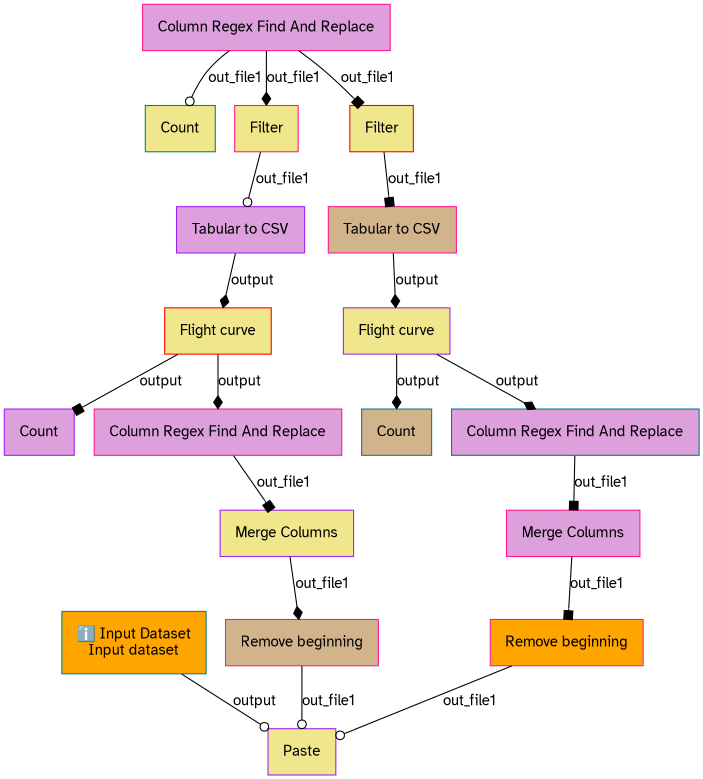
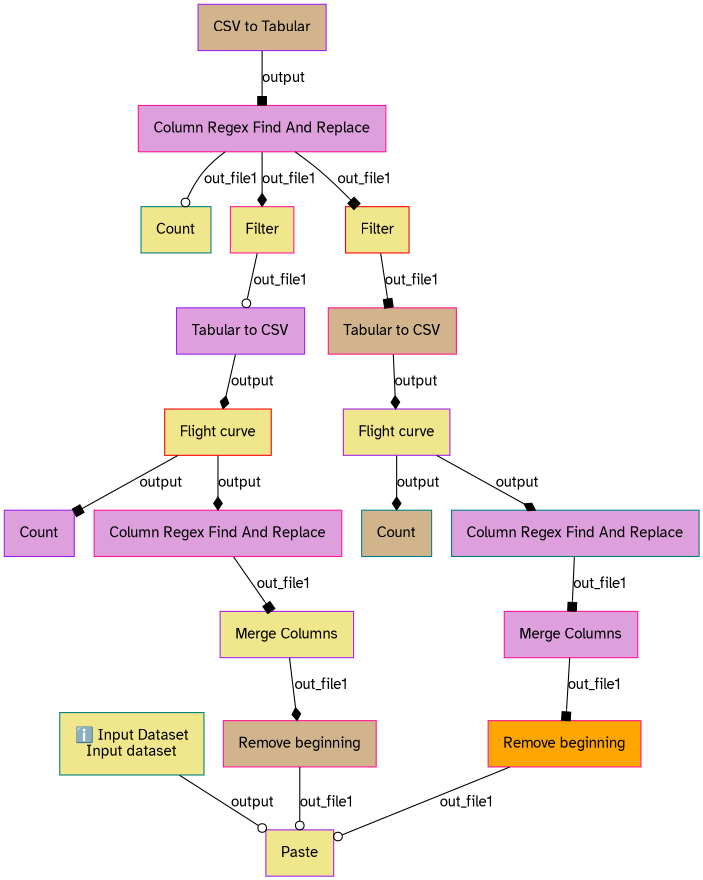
none -> (262, 27)
(134, 643) -> (132, 744)
